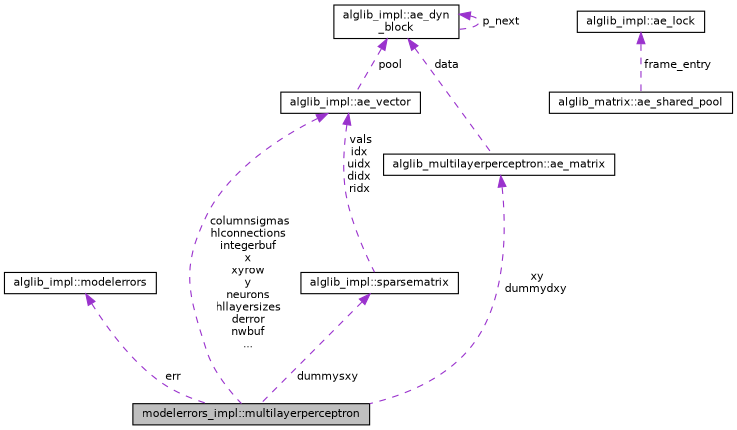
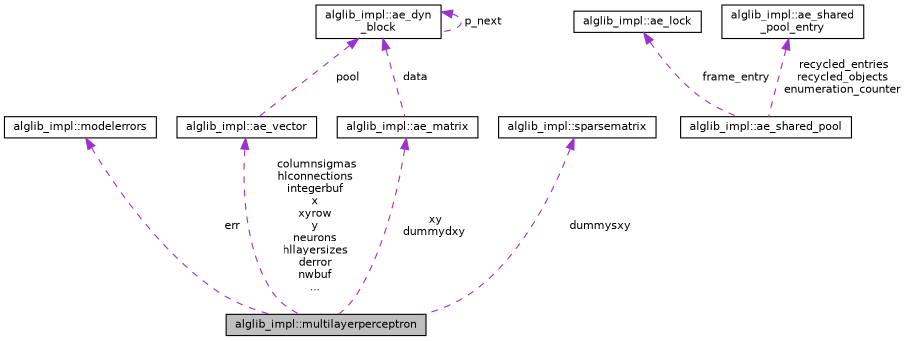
none -> (793, 22)
(641, 103) -> (766, 127)
(499, 165) -> (408, 127)
(347, 201) -> none
(251, 414) -> (326, 325)
